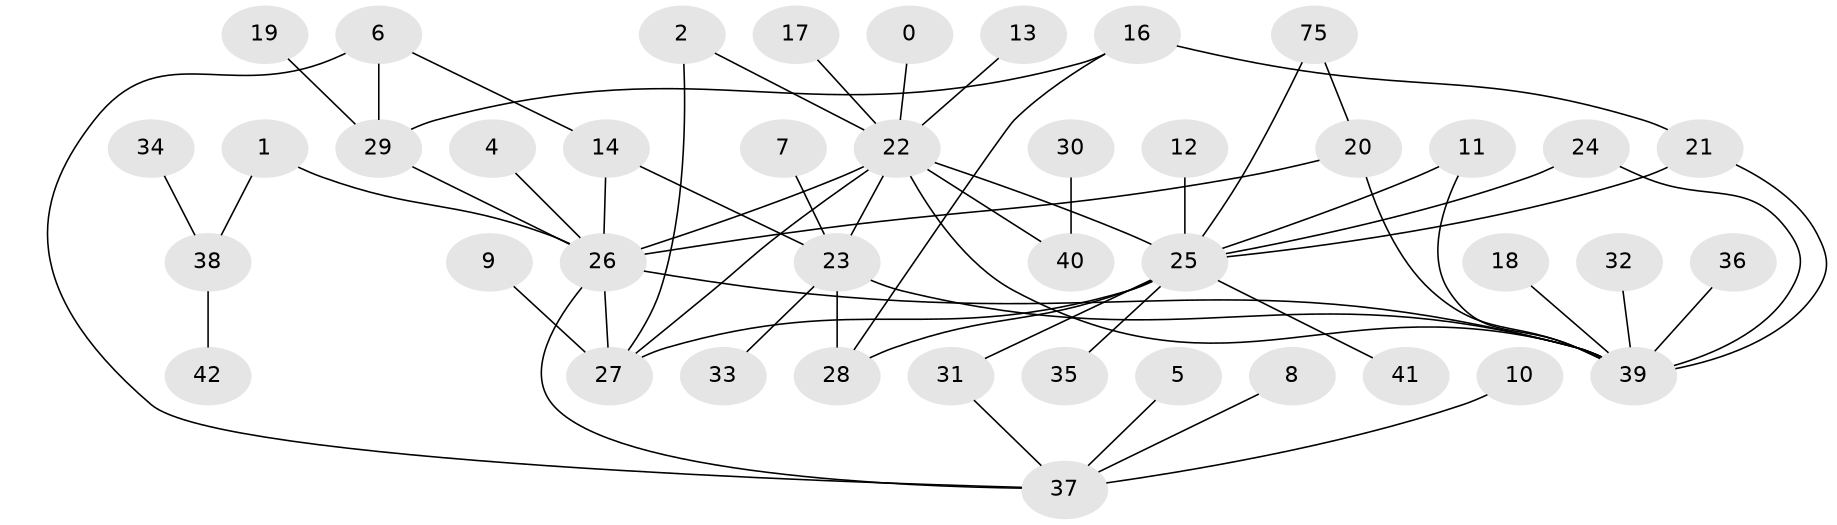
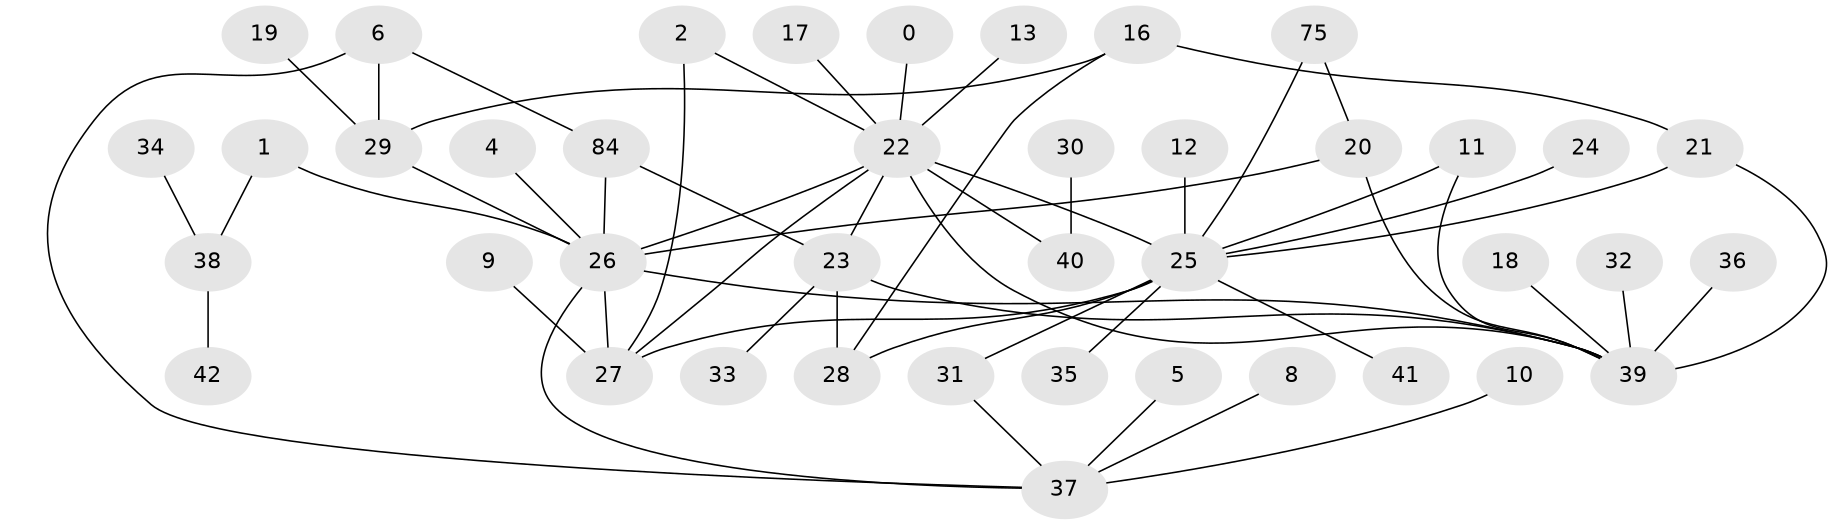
(606, 149) -> (606, 149)
(783, 149) -> none
(1794, 240) -> none
